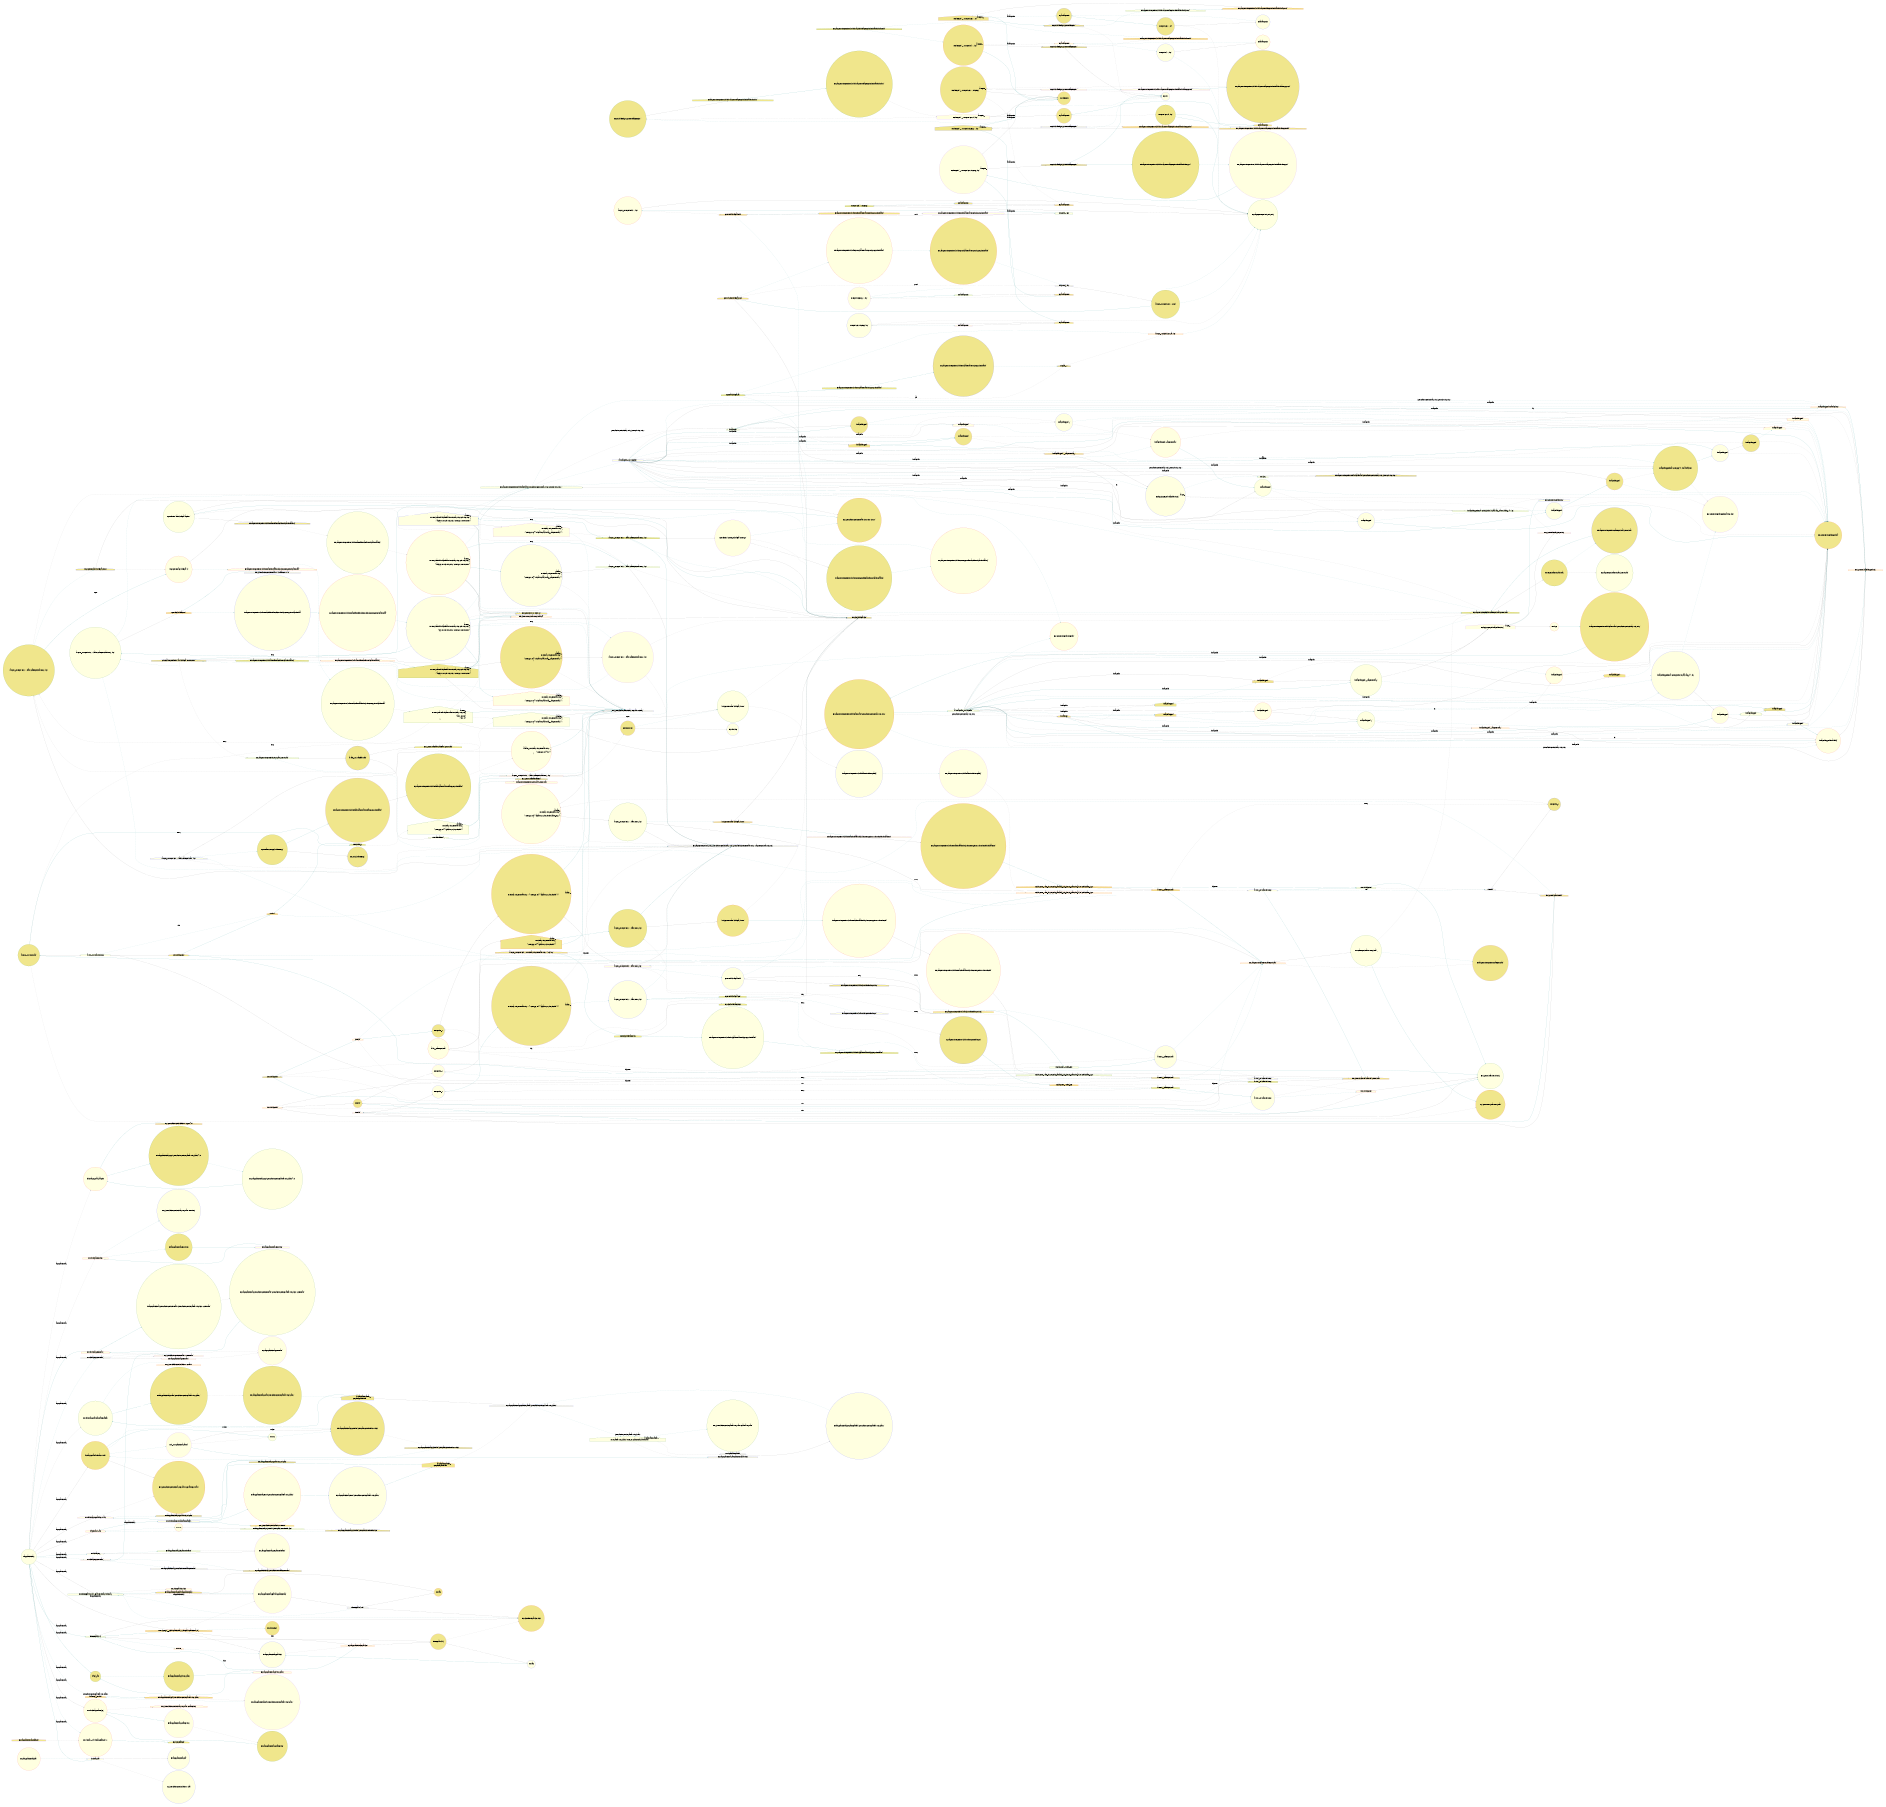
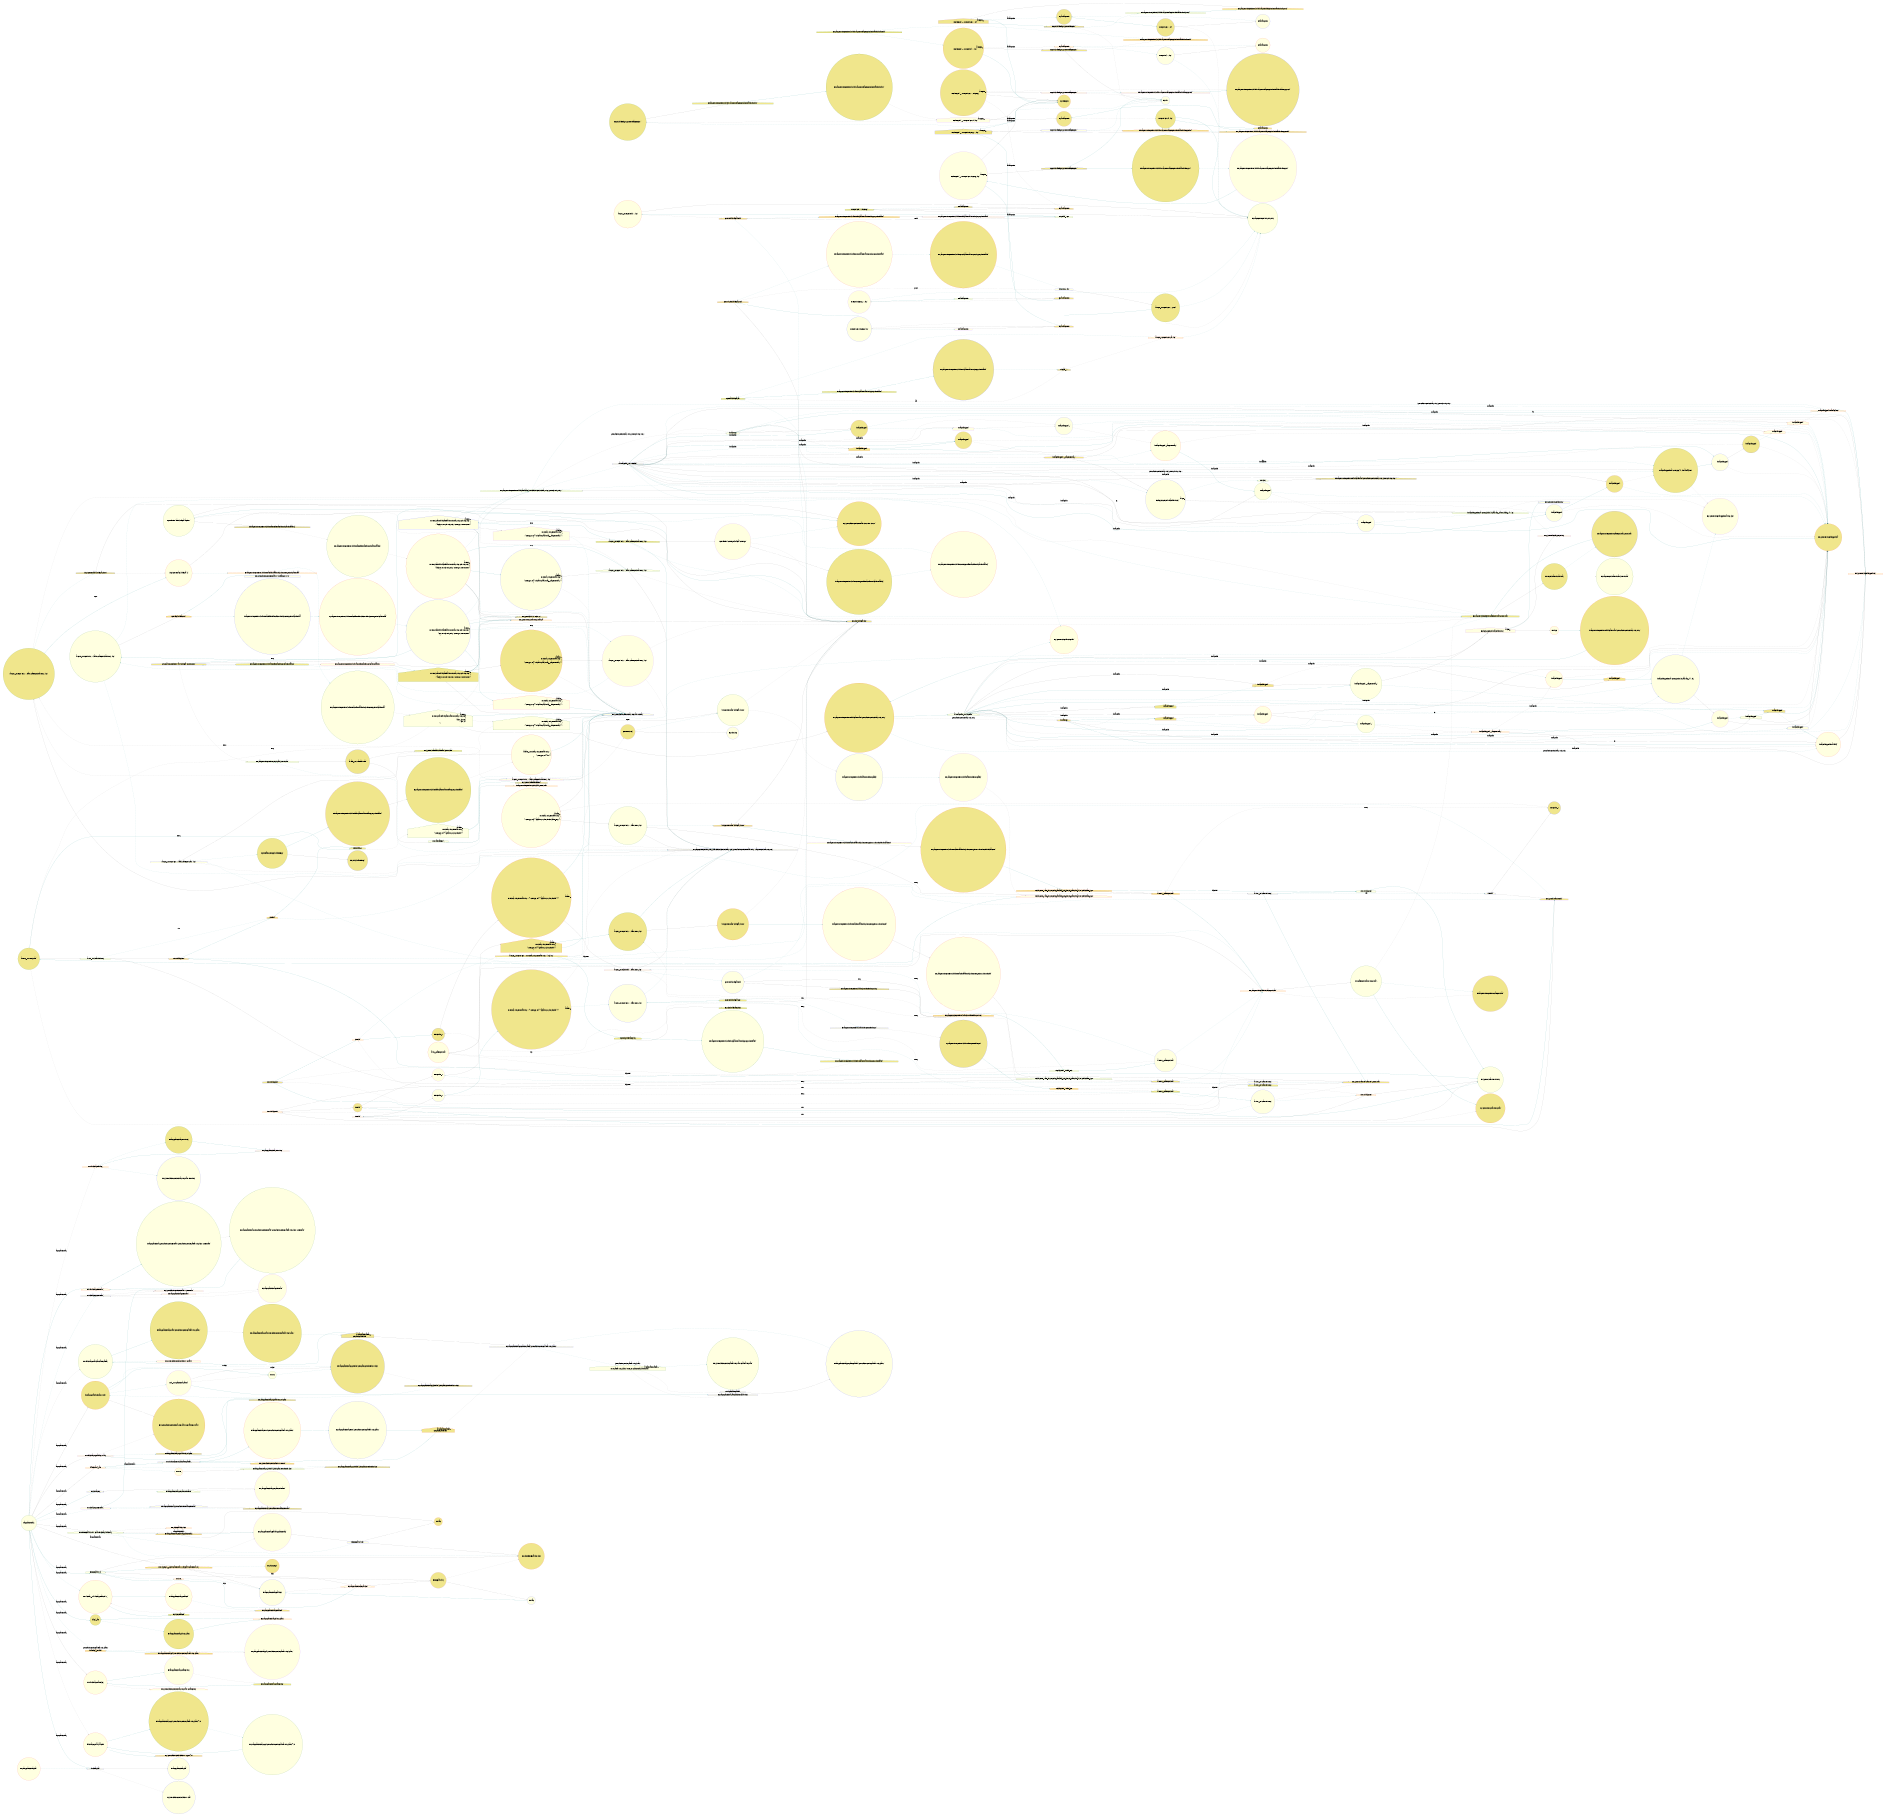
none -> (179, 1597)
(272, 1746) -> (272, 1684)
